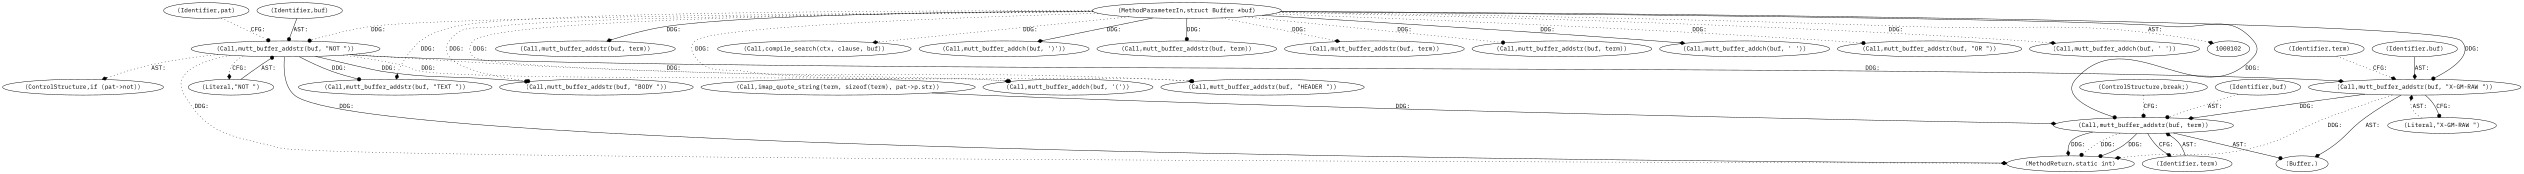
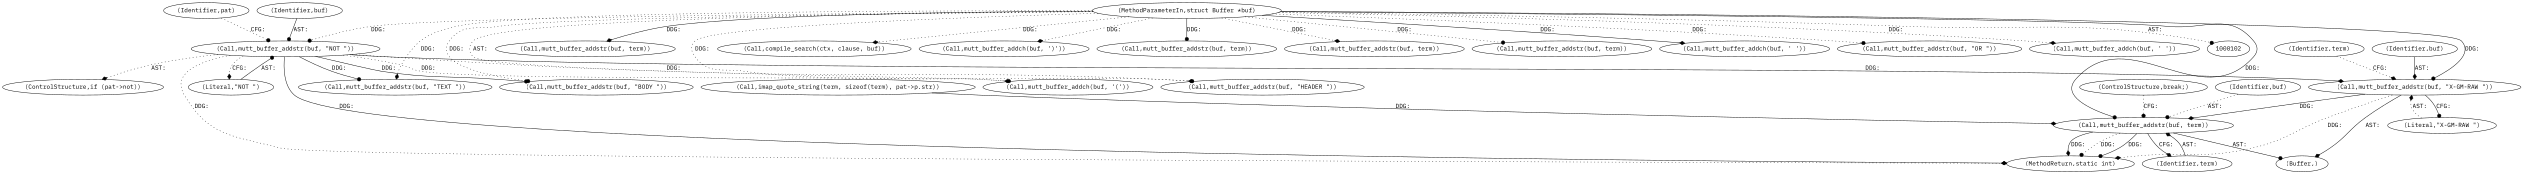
(1745, 21) -> (1745, 21)
(1098, 29) -> (1098, 29)
(482, 49) -> (482, 49)
